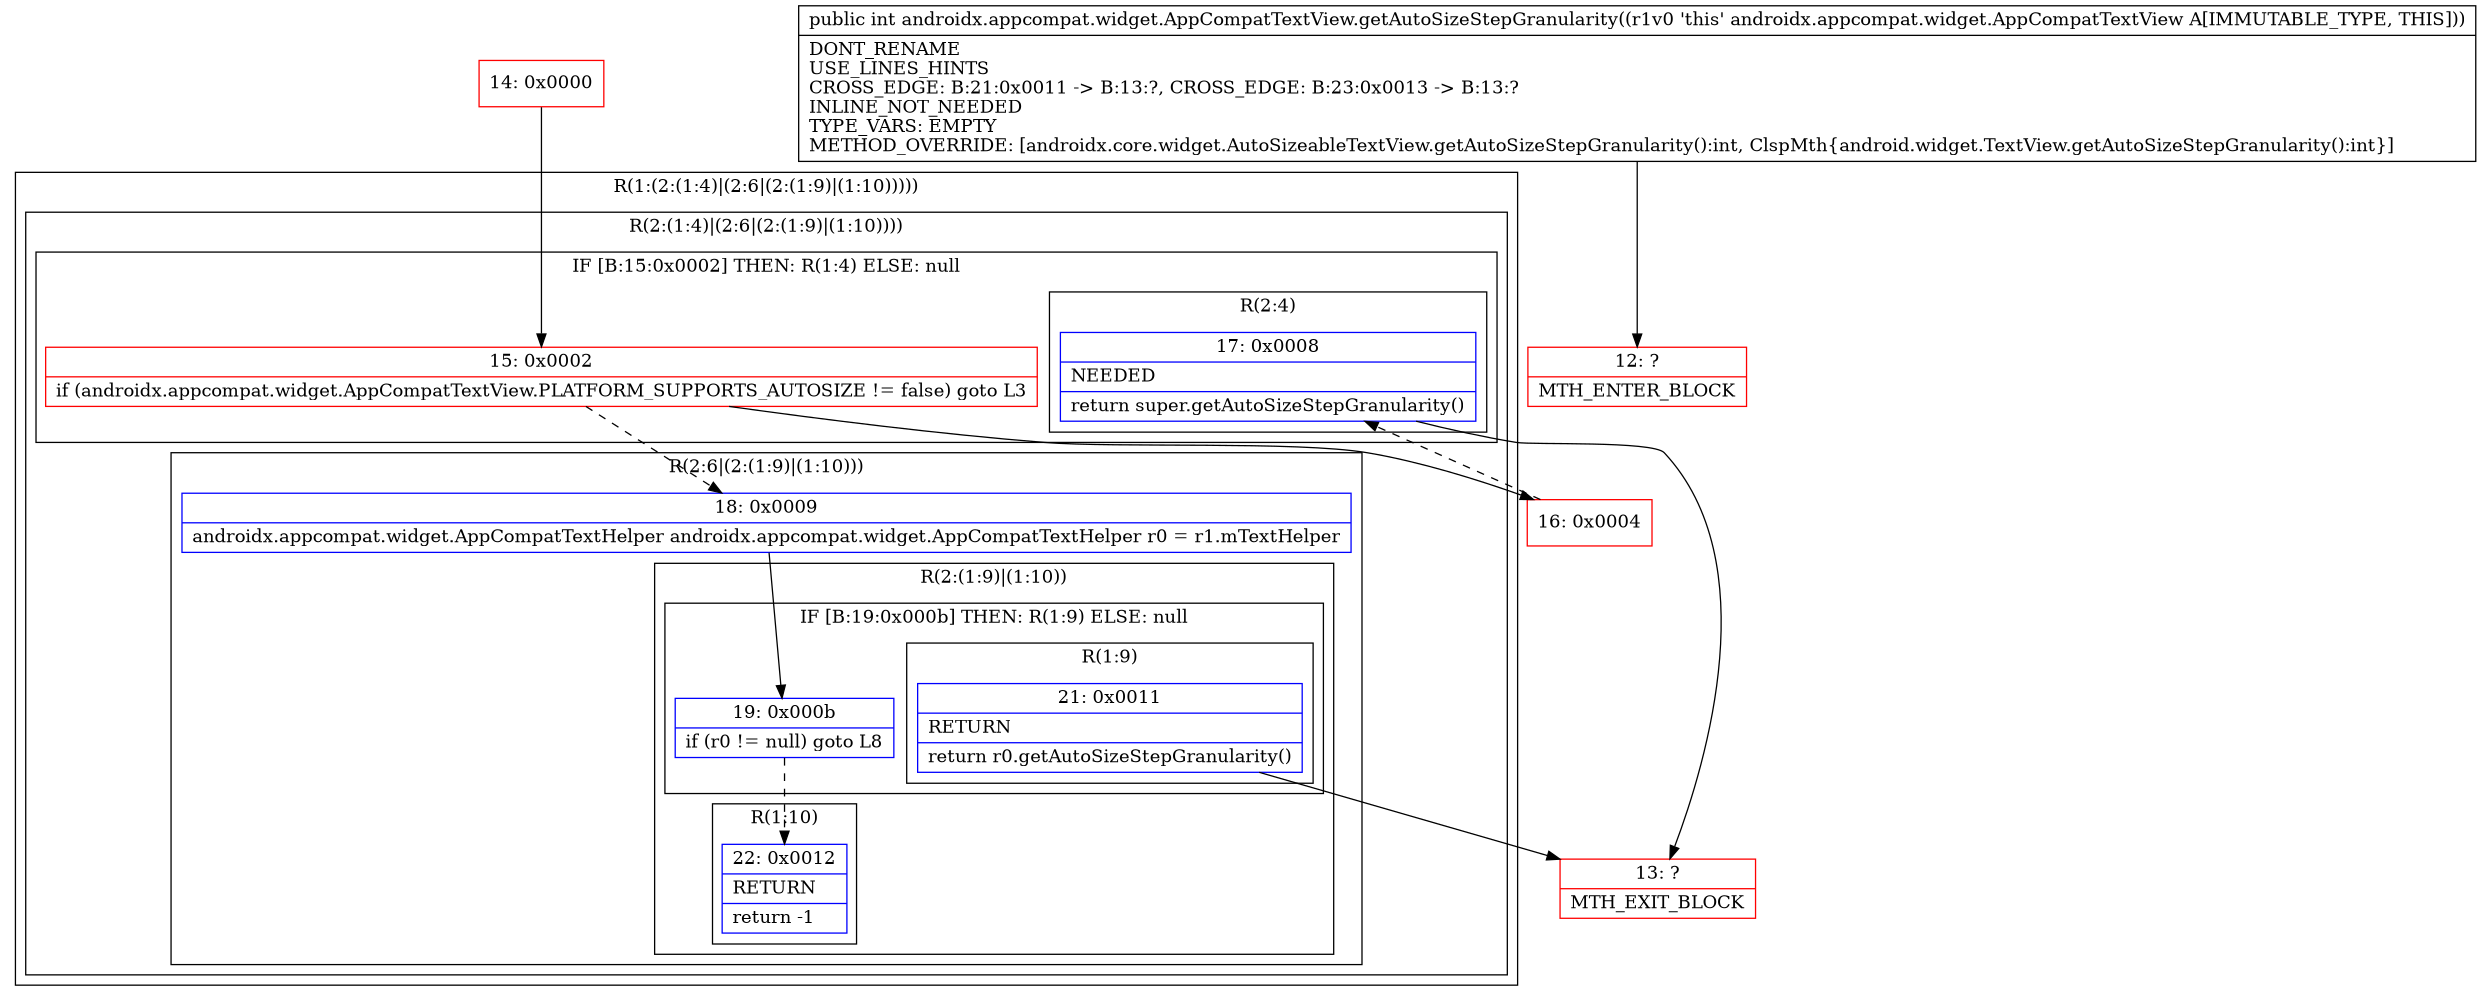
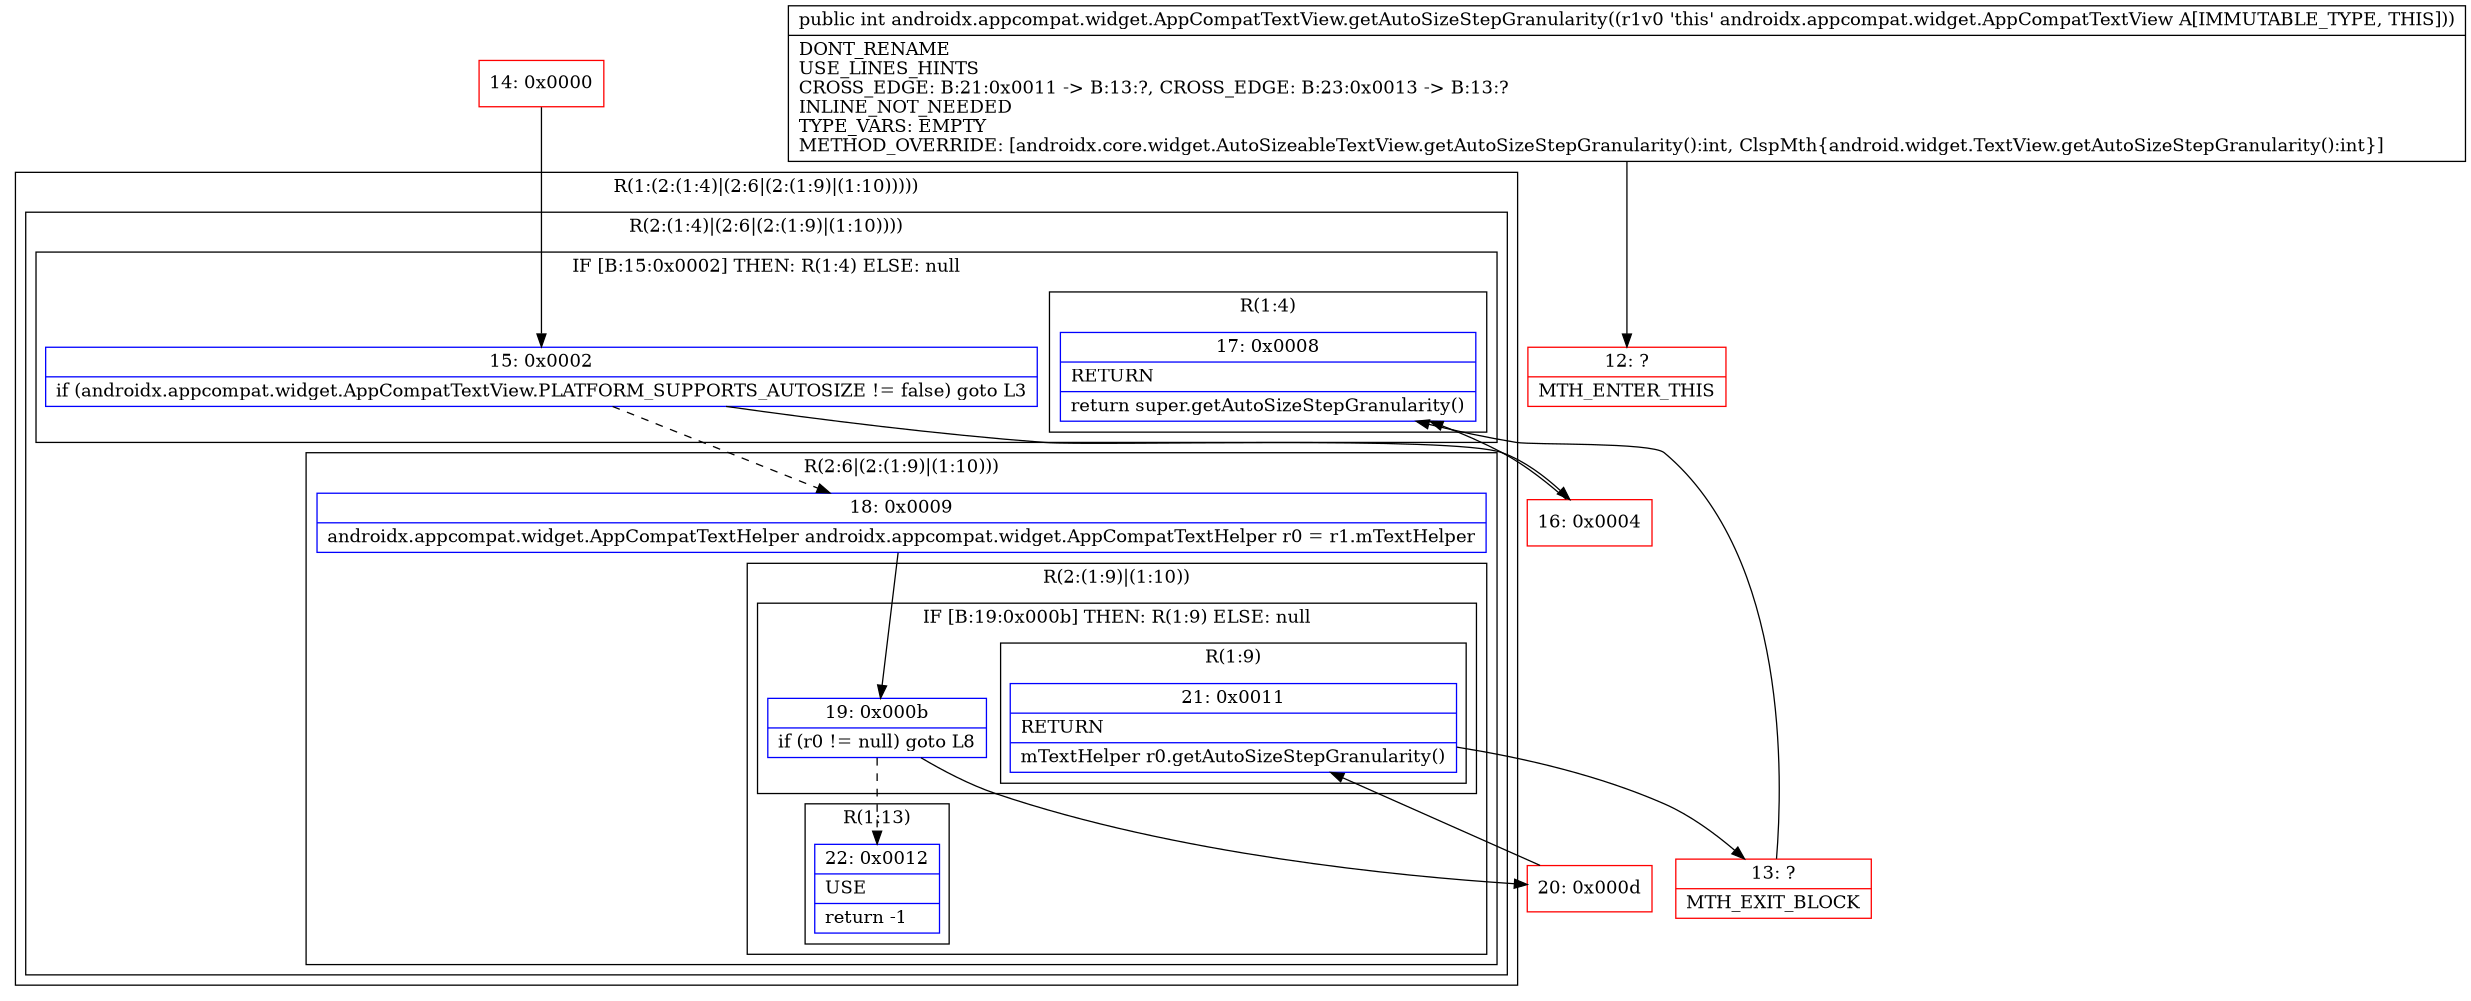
(1268, 307) -> (1268, 307)
(1114, 376) -> (1112, 376)
(541, 377) -> (541, 377)
(1637, 391) -> (1627, 391)
(1459, 463) -> (1508, 456)
(1704, 522) -> (1724, 530)
(1110, 757) -> (1233, 757)
(785, 819) -> (877, 819)
(774, 888) -> (846, 888)
none -> (1590, 889)
